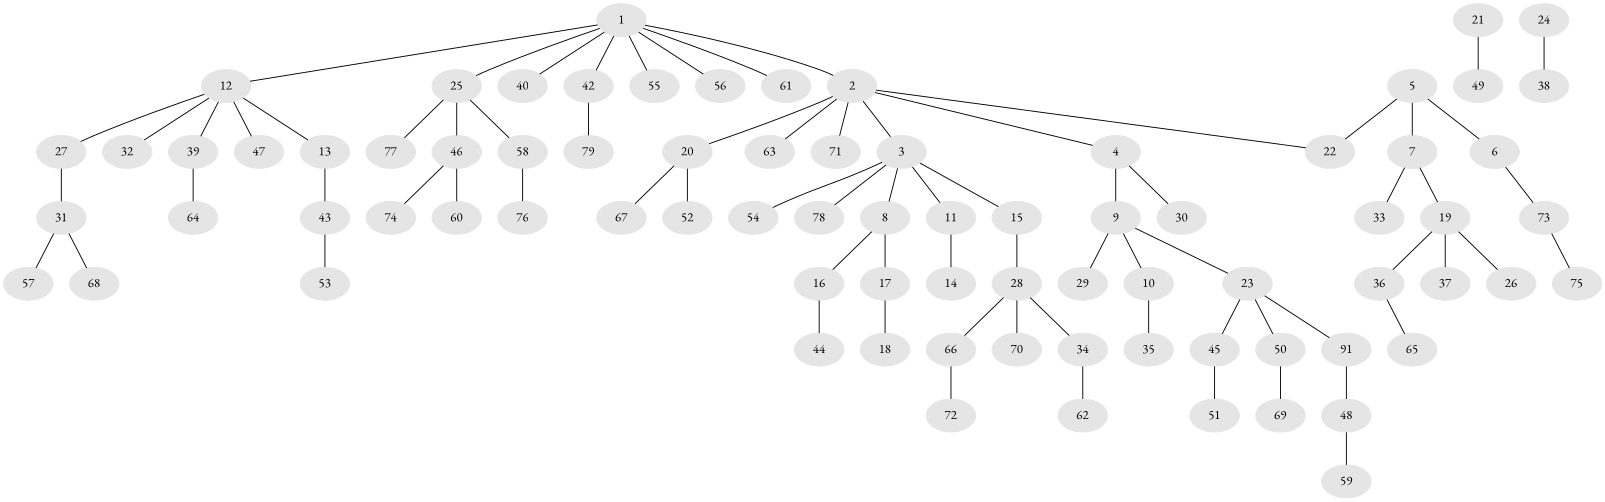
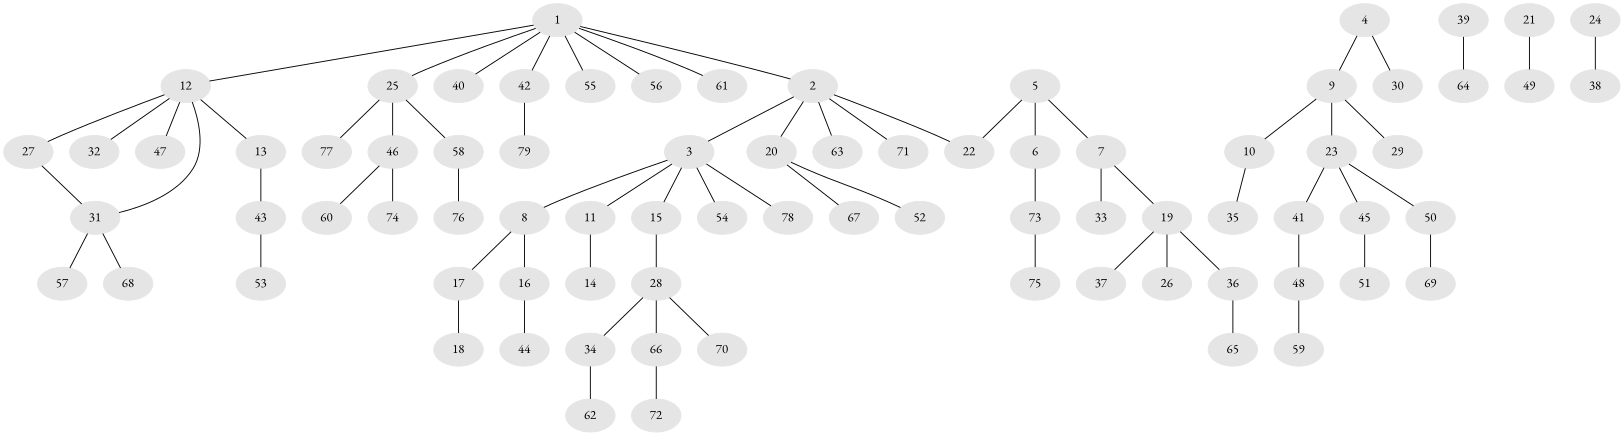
(210, 119) -> (187, 176)
(984, 119) -> none
(1346, 350) -> (1299, 218)
